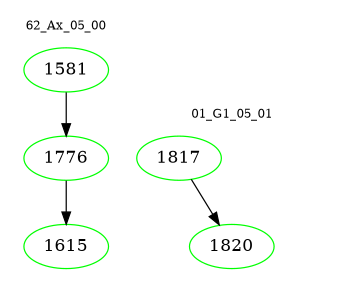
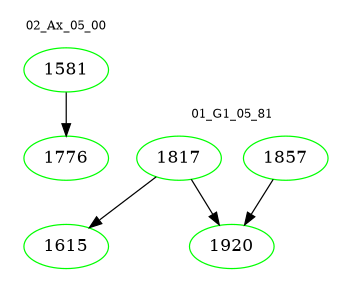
(66, 26) -> (66, 26)
(232, 115) -> (232, 115)
none -> (286, 158)
(66, 196) -> (135, 193)
(232, 247) -> (232, 247)
